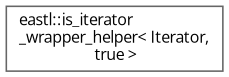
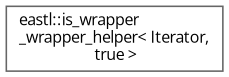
(115, 39) -> (115, 39)
